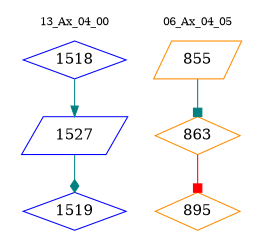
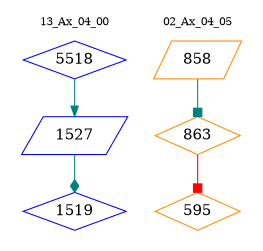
(198, 23) -> (198, 23)
(75, 60) -> (75, 60)
(198, 60) -> (198, 60)
(198, 211) -> (198, 211)
